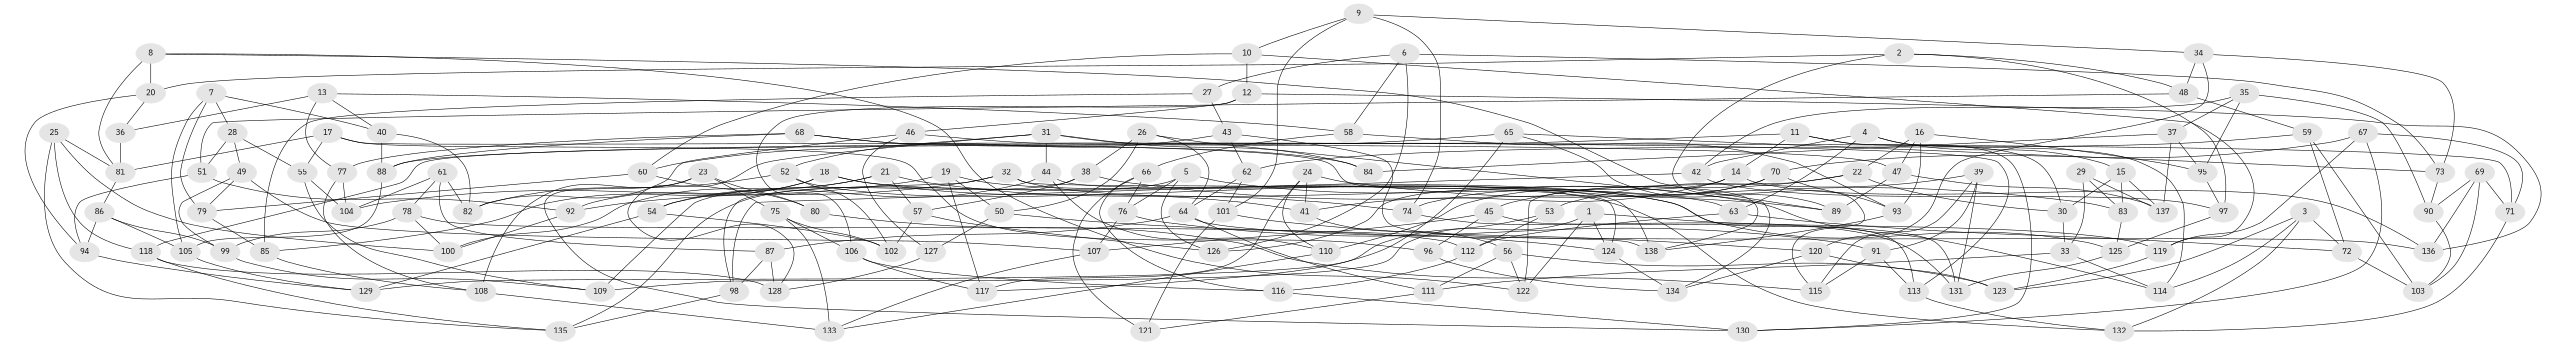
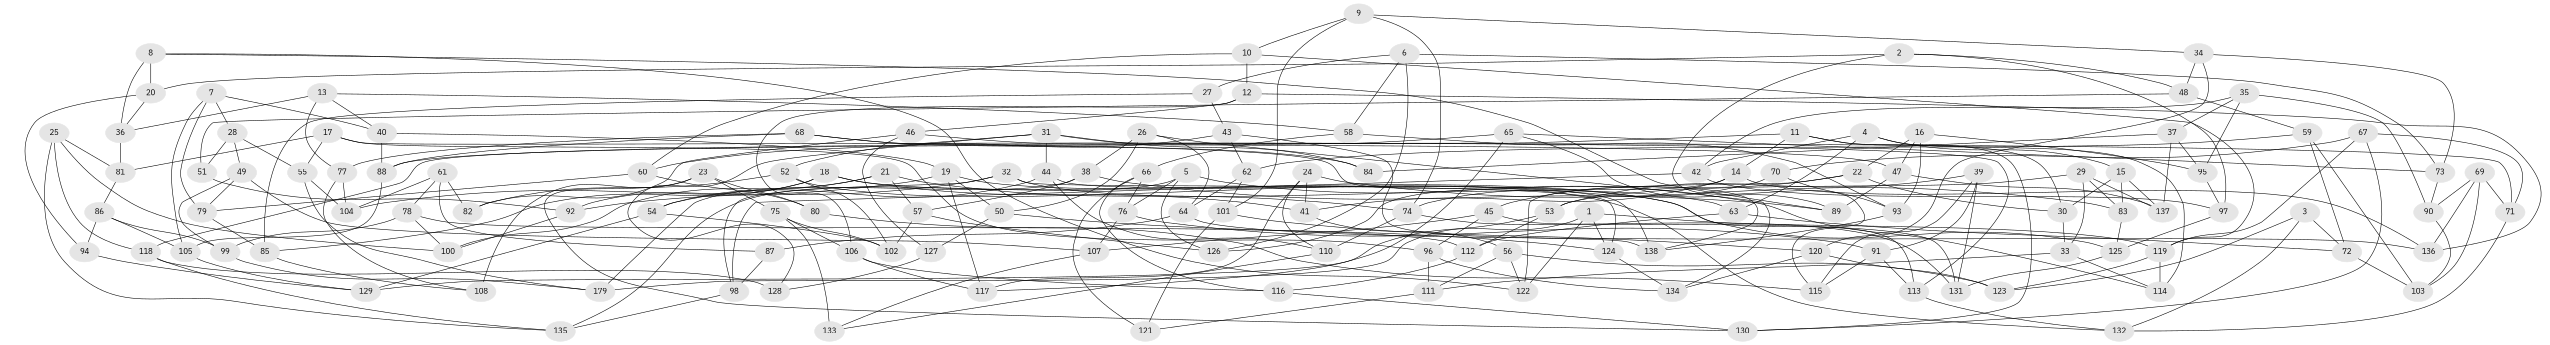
(106, 109) -> (128, 91)
(461, 161) -> (572, 137)
none -> (1927, 185)
(120, 189) -> none
(1473, 202) -> (1367, 232)
(1302, 261) -> (1428, 272)
(2239, 261) -> (2160, 272)
(772, 272) -> none
(600, 292) -> (600, 292)
(663, 312) -> none
